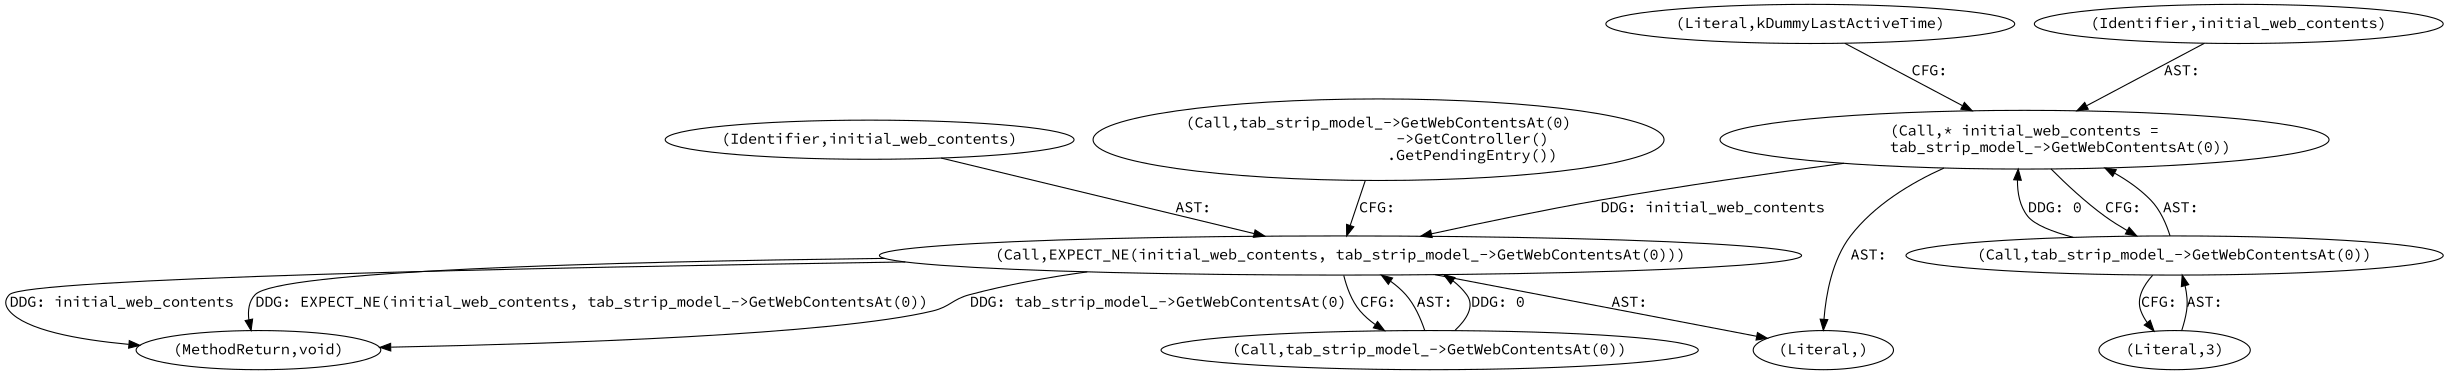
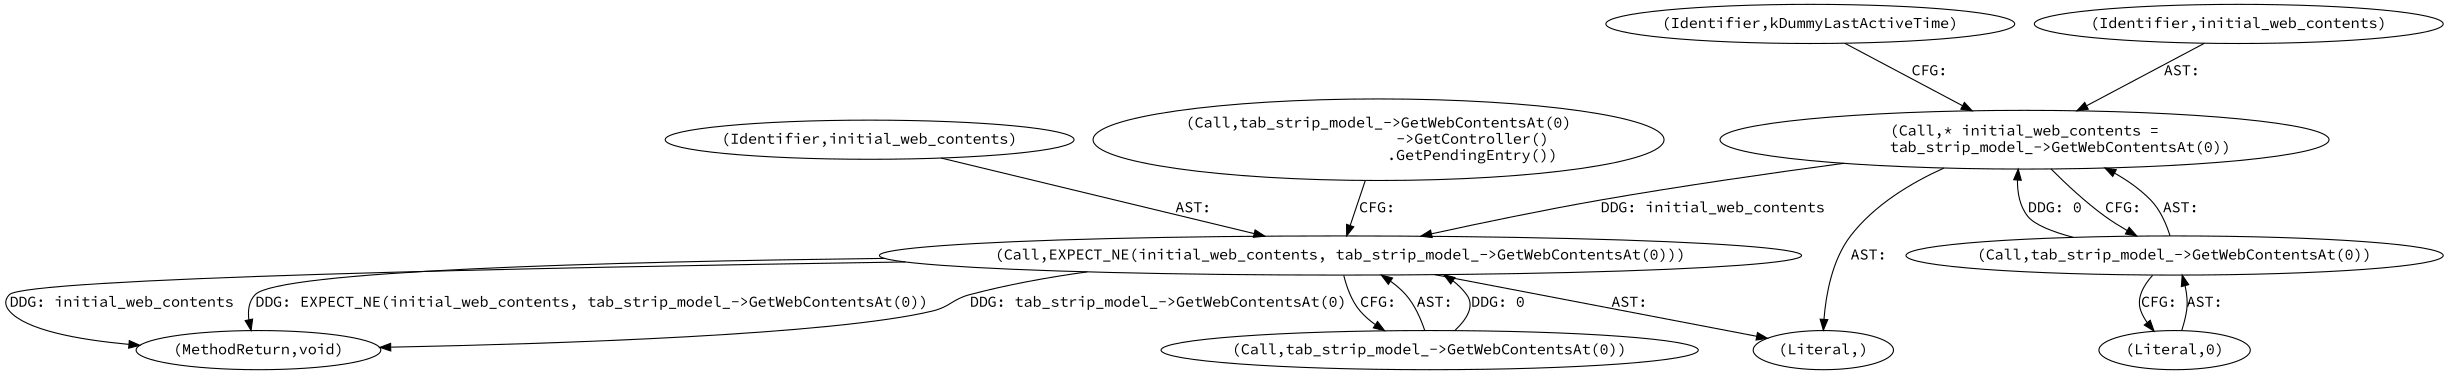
(1810, 24) -> (1810, 24)
(2175, 350) -> (2175, 350)
